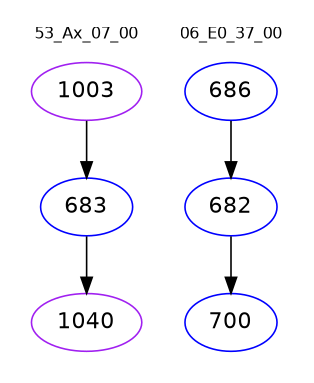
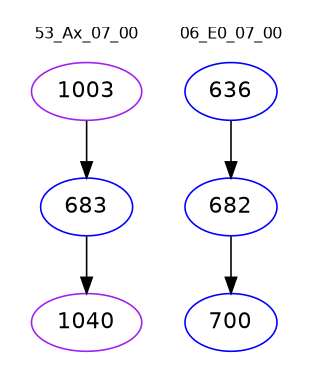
(231, 34) -> (231, 34)
(231, 91) -> (231, 91)
